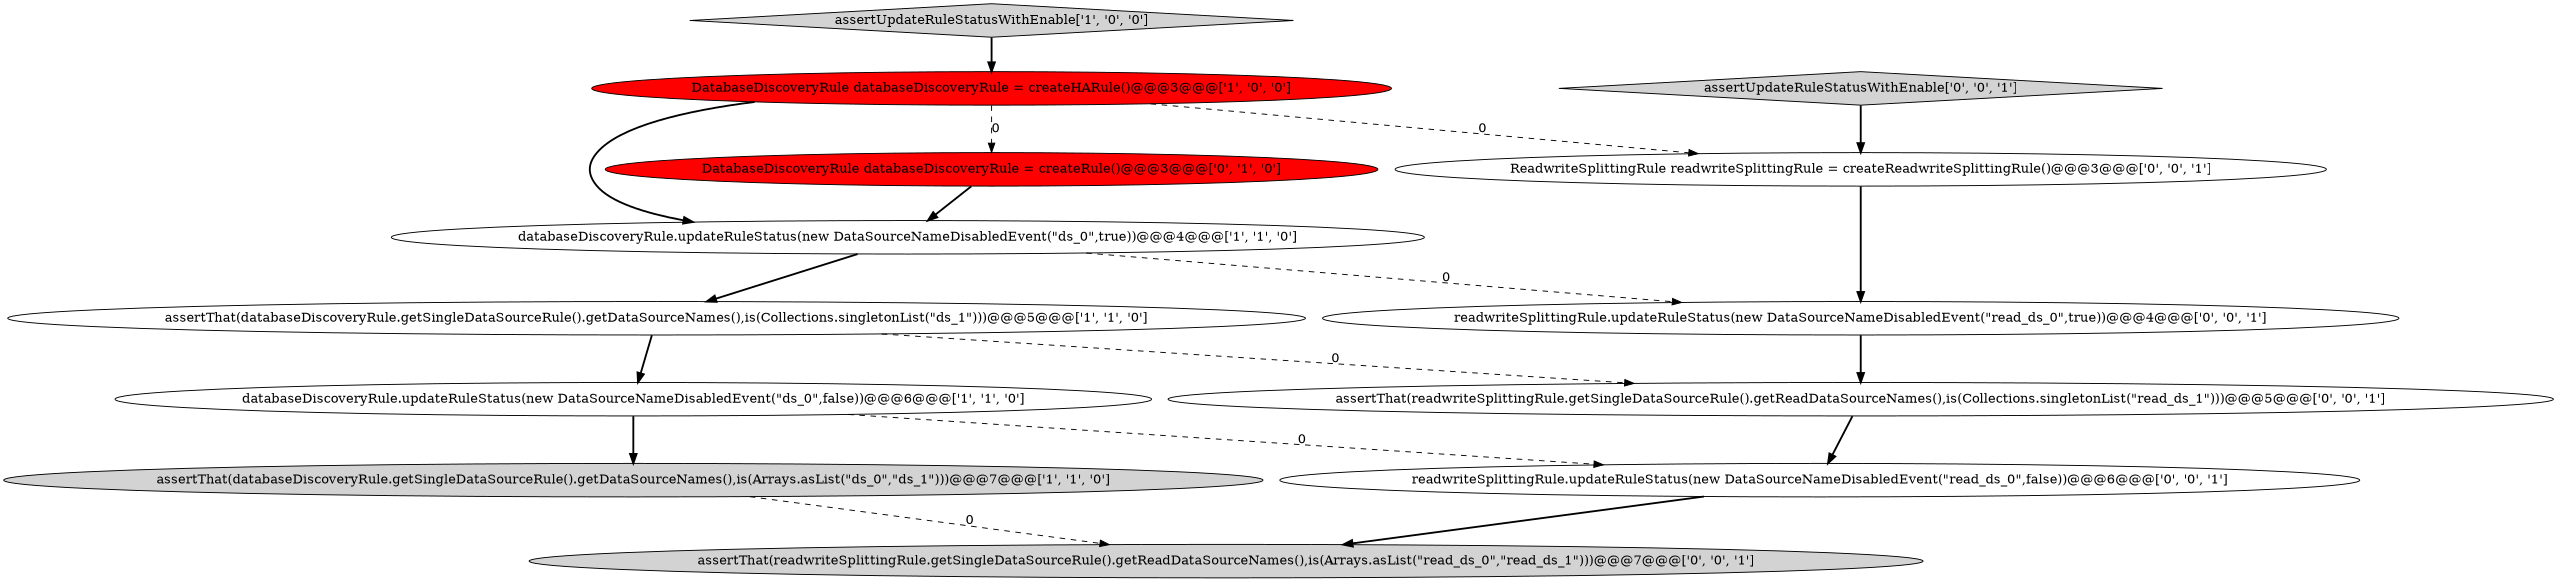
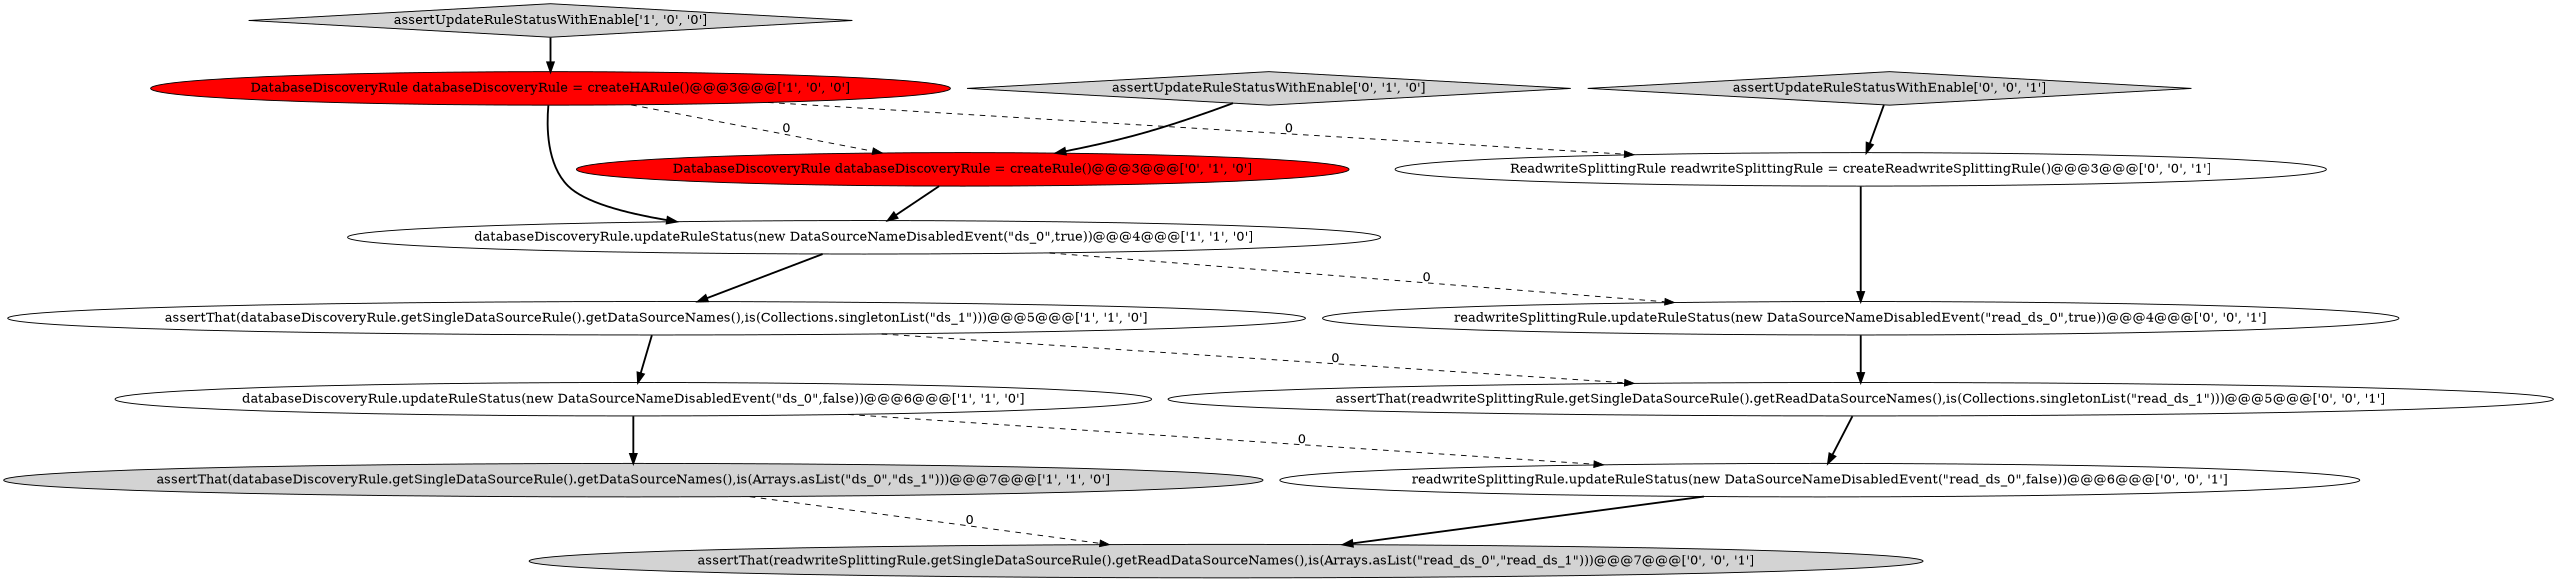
none -> (1269, 88)
